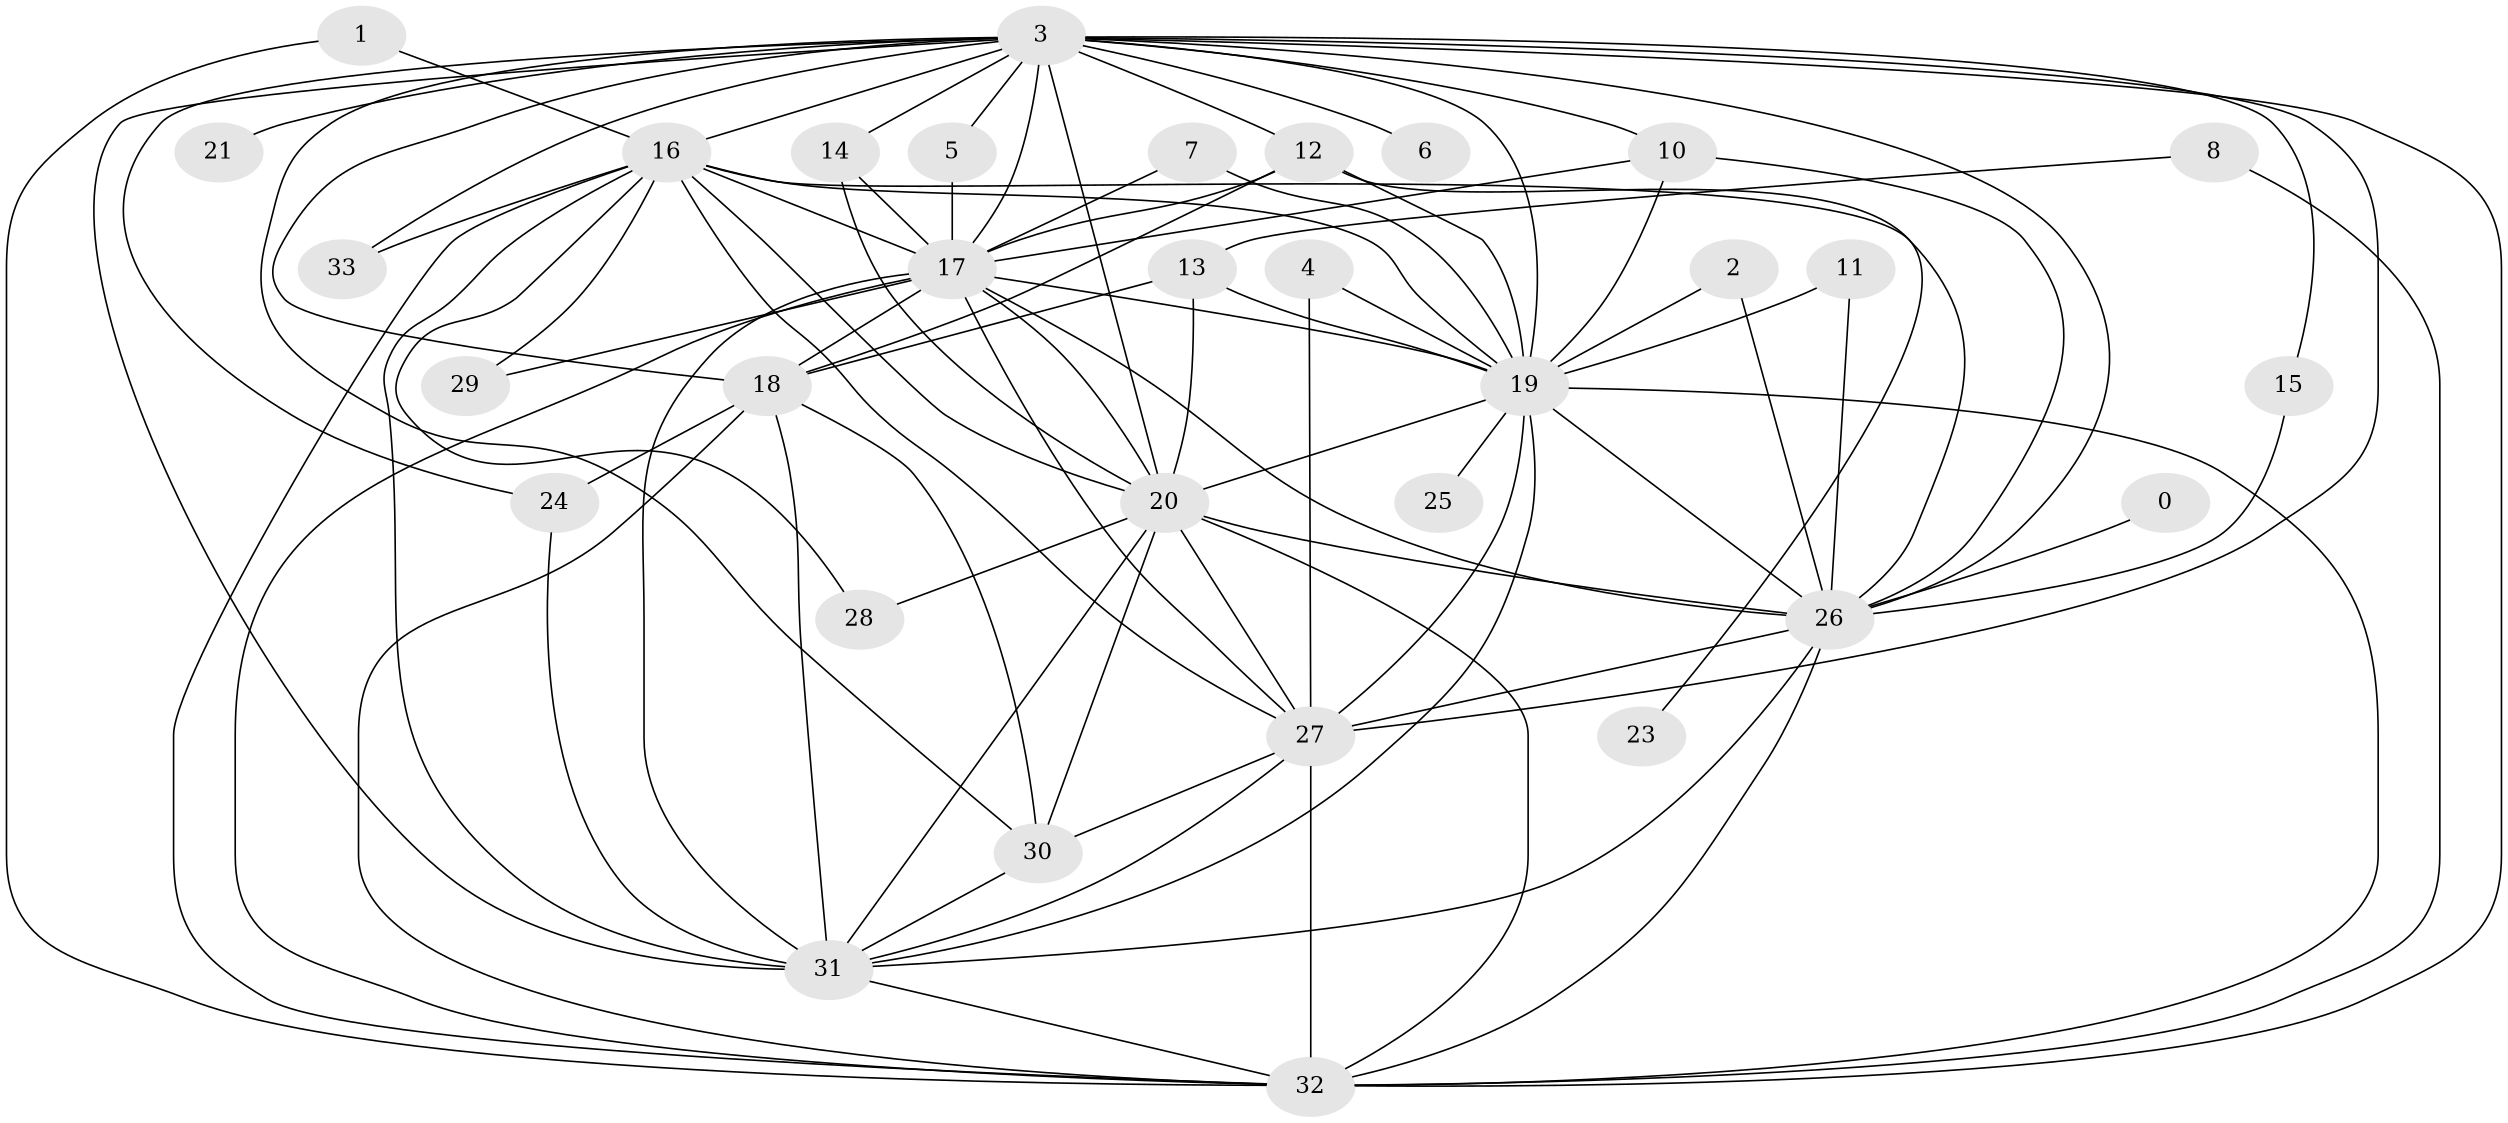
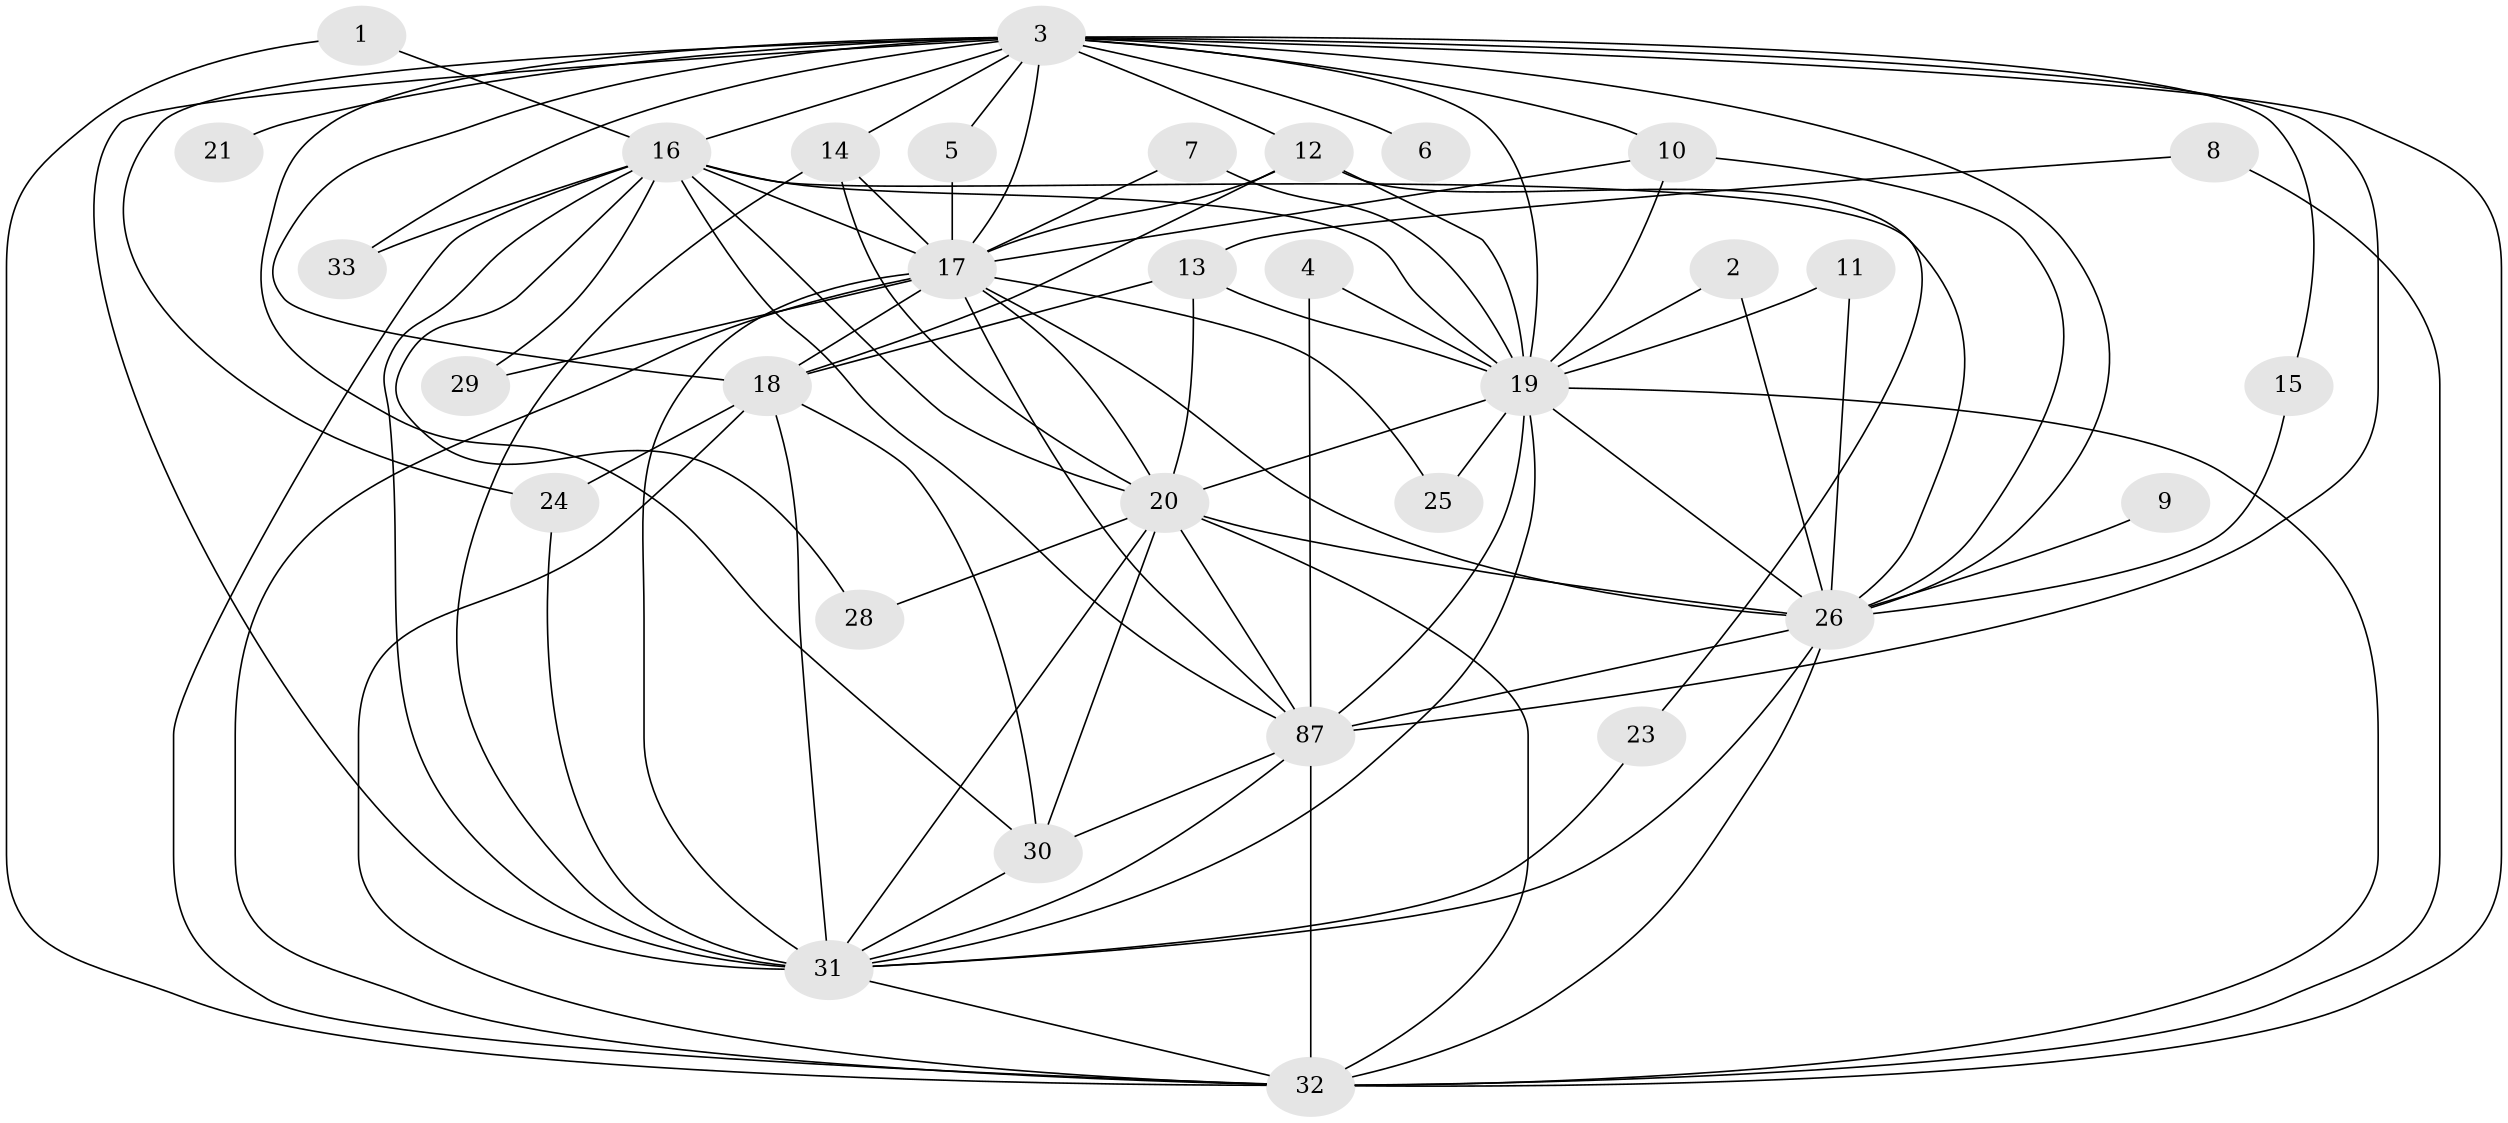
(1103, 269) -> none
(1242, 317) -> (1235, 329)
(2166, 503) -> (2166, 503)
none -> (461, 588)
(1311, 736) -> (1311, 736)
none -> (1412, 906)
